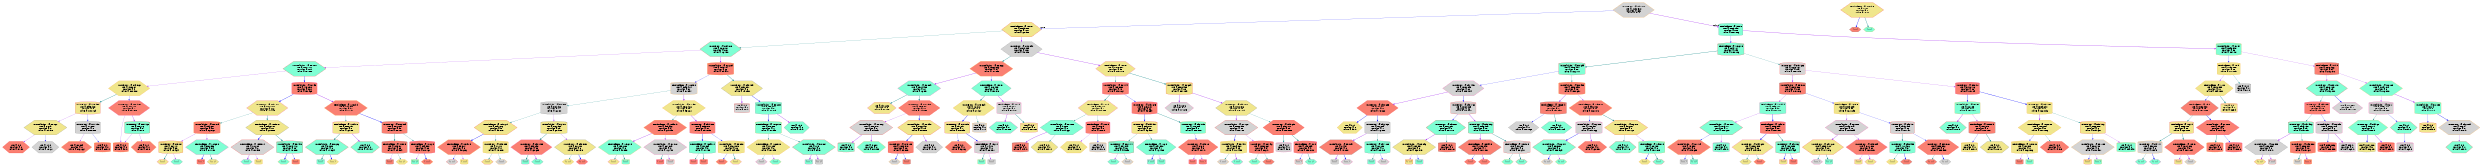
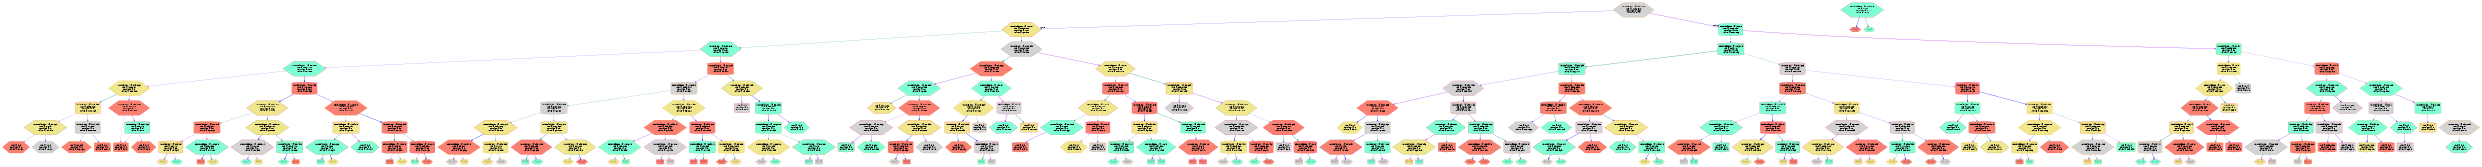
(1862, 10) -> (1862, 10)
(2442, 117) -> none
(1044, 147) -> none
